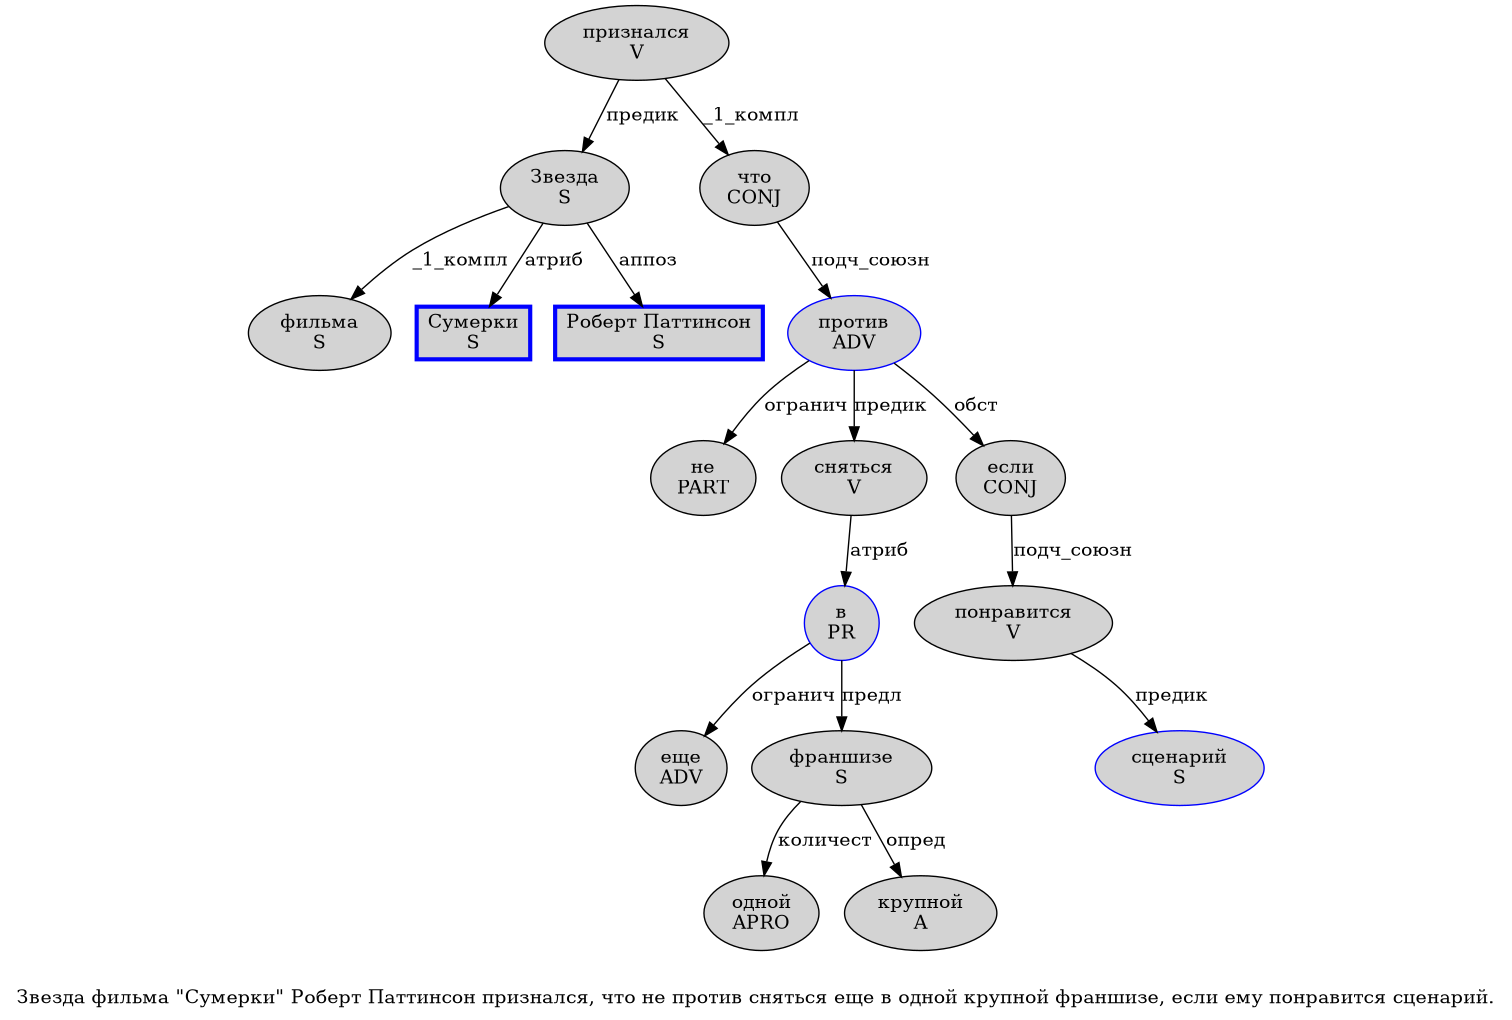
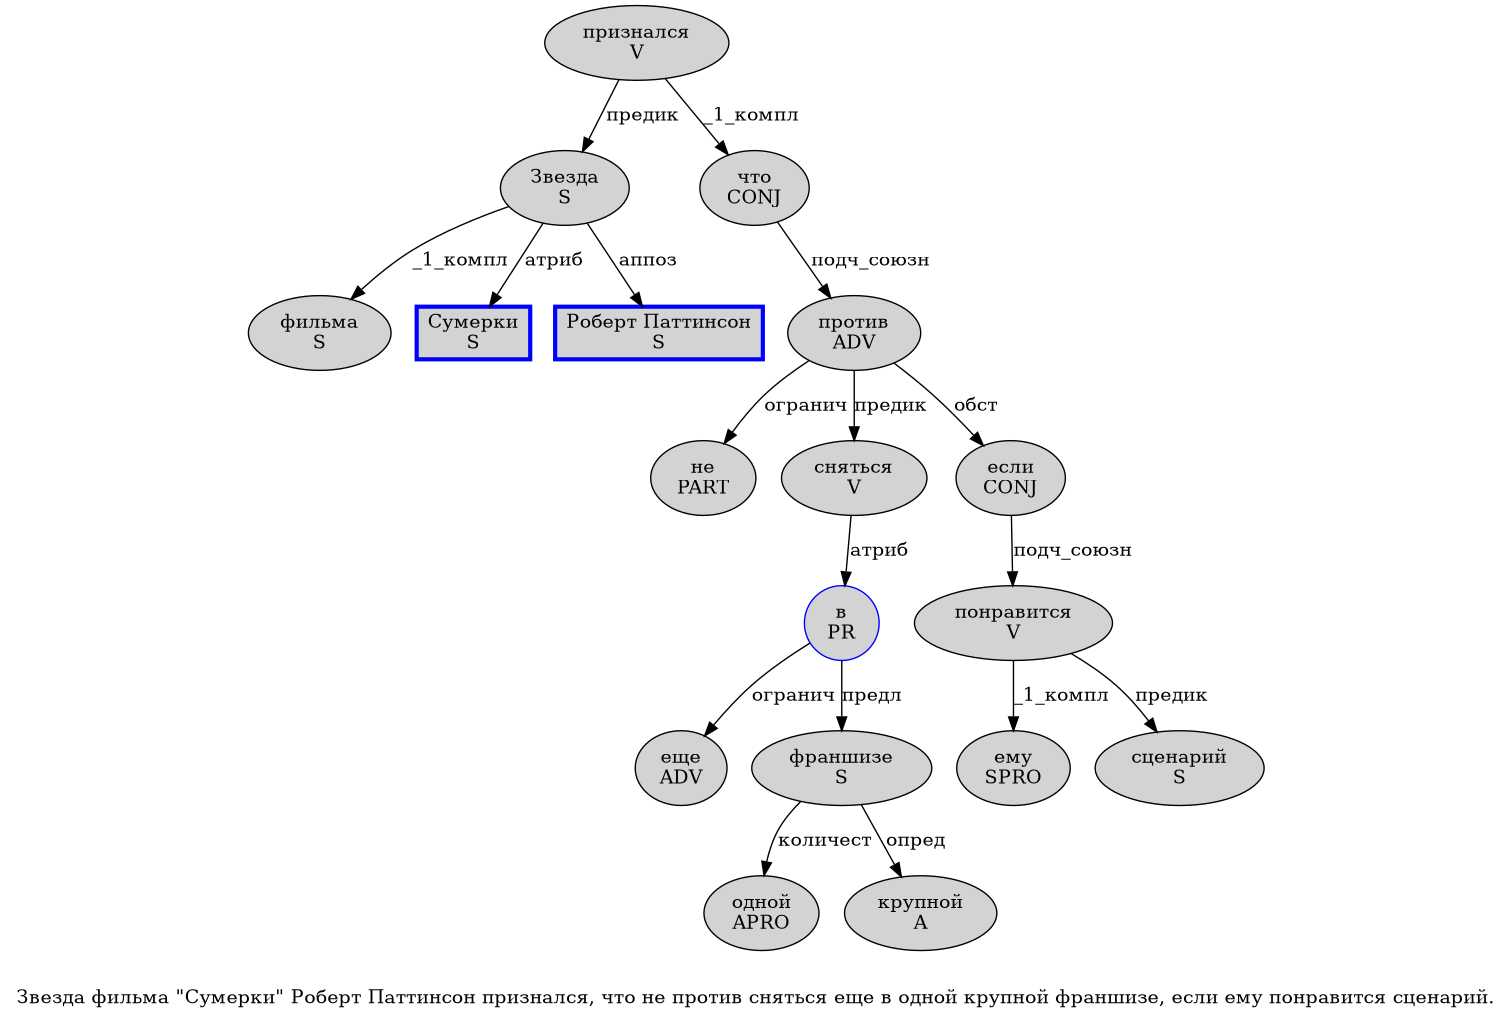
(854, 333) -> (854, 333)
none -> (1013, 768)
(1180, 768) -> (1180, 768)
